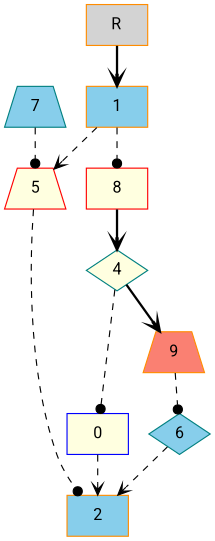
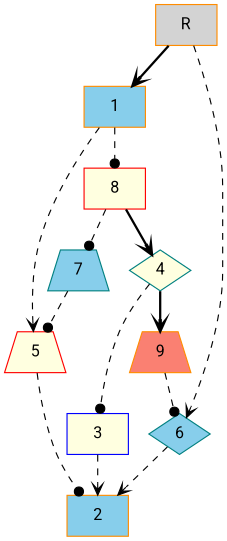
none -> (98, 225)
none -> (223, 227)
(98, 434) -> (98, 434)
